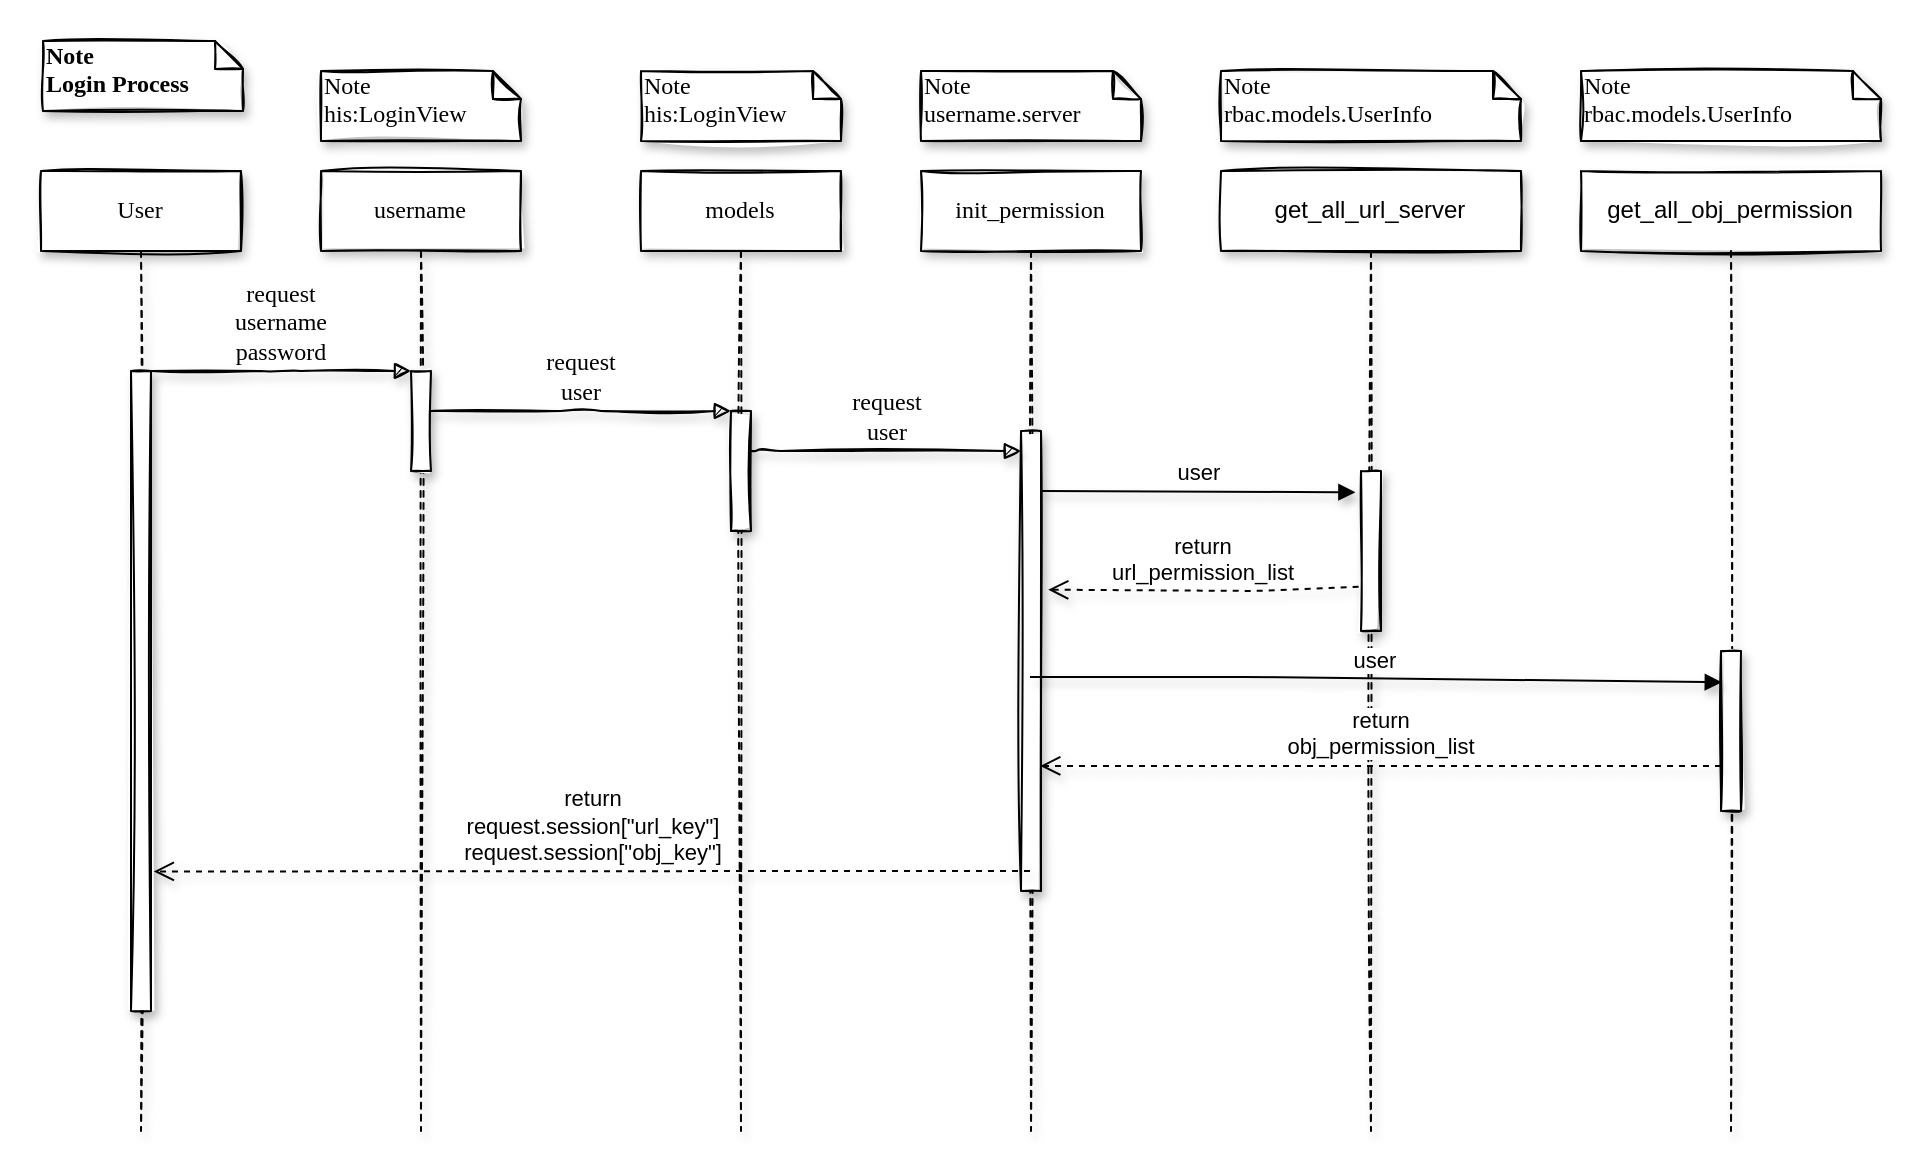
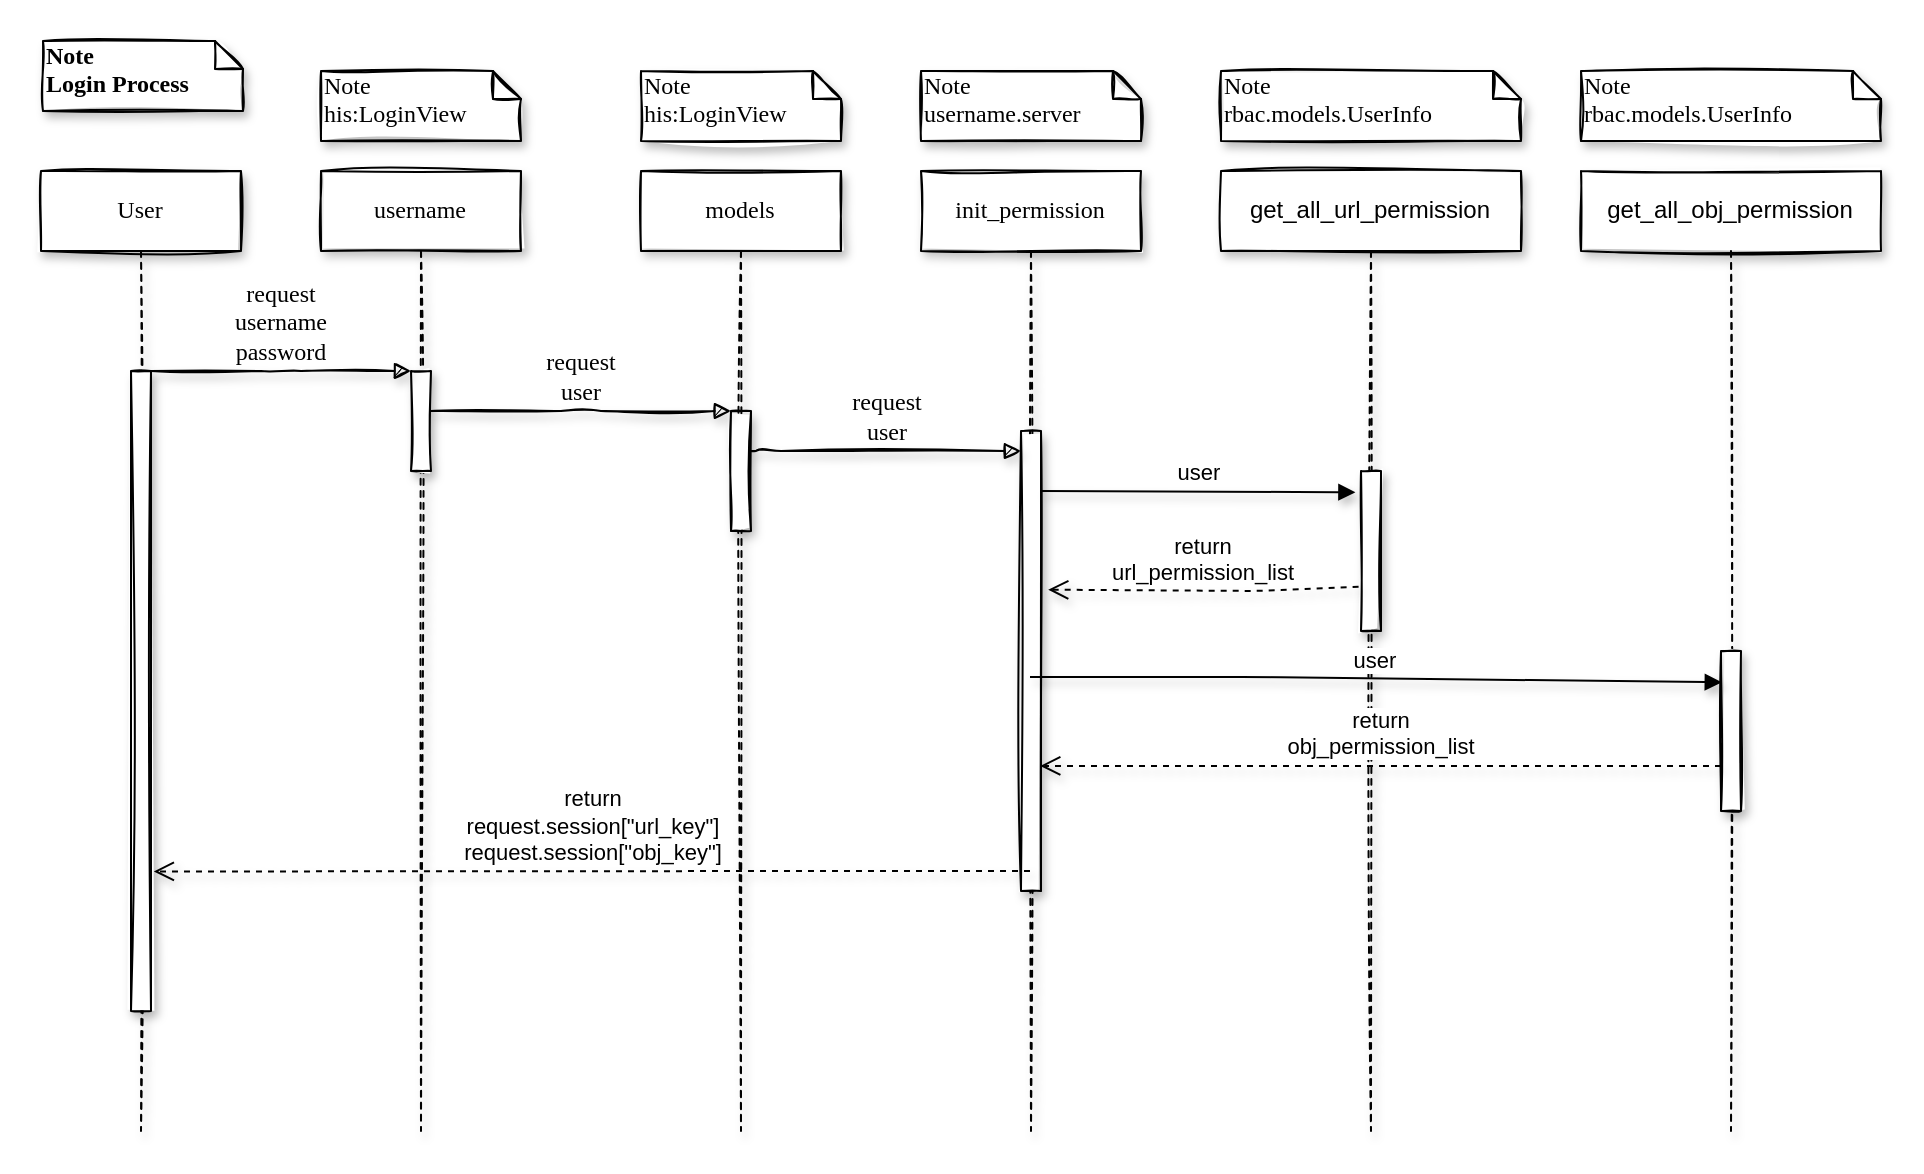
(1371, 211) -> (1371, 211)
